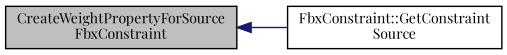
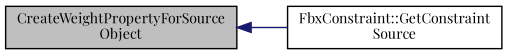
(121, 27) -> (121, 27)
